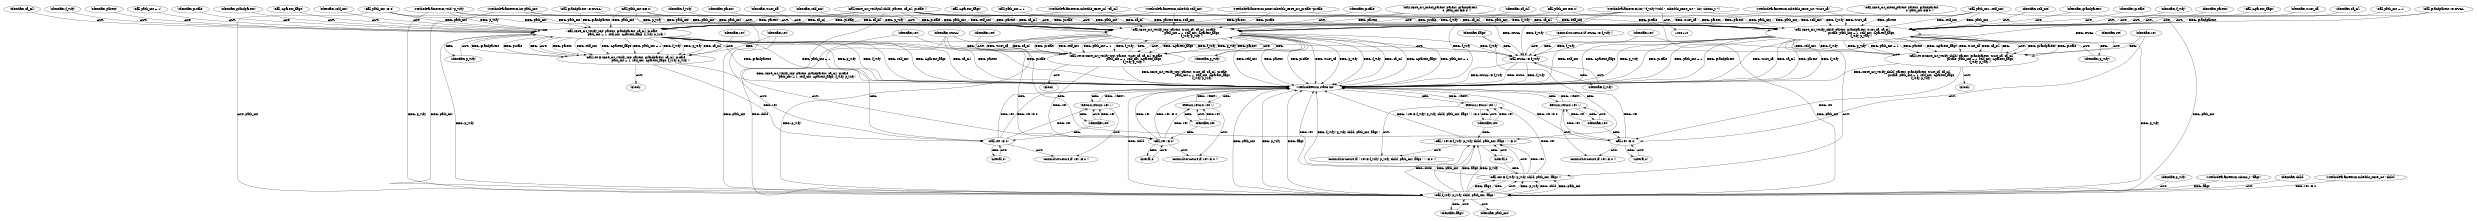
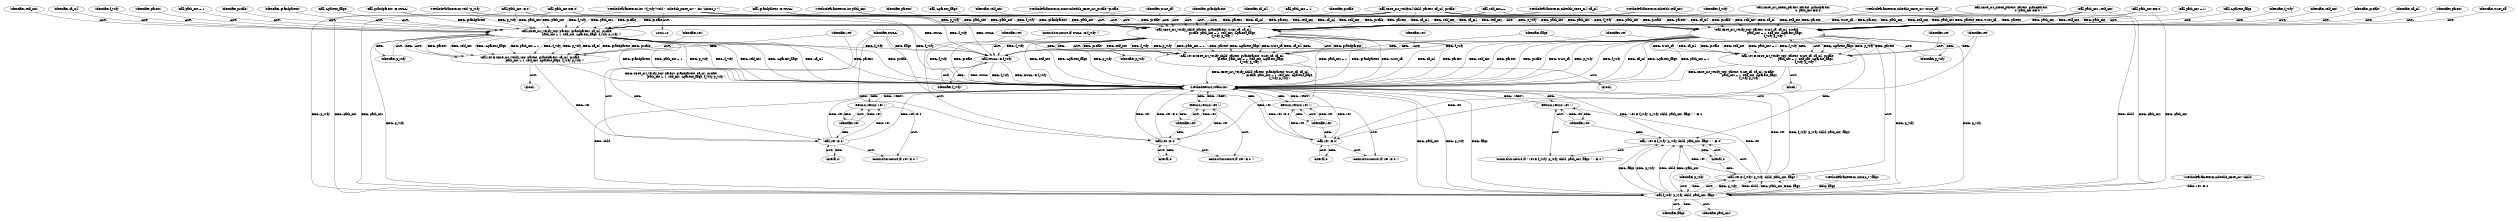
none -> (1494, 9)
(1420, 46) -> (903, 46)
(248, 114) -> (346, 114)
(1525, 177) -> (1763, 177)
(2293, 177) -> none
(712, 191) -> none
